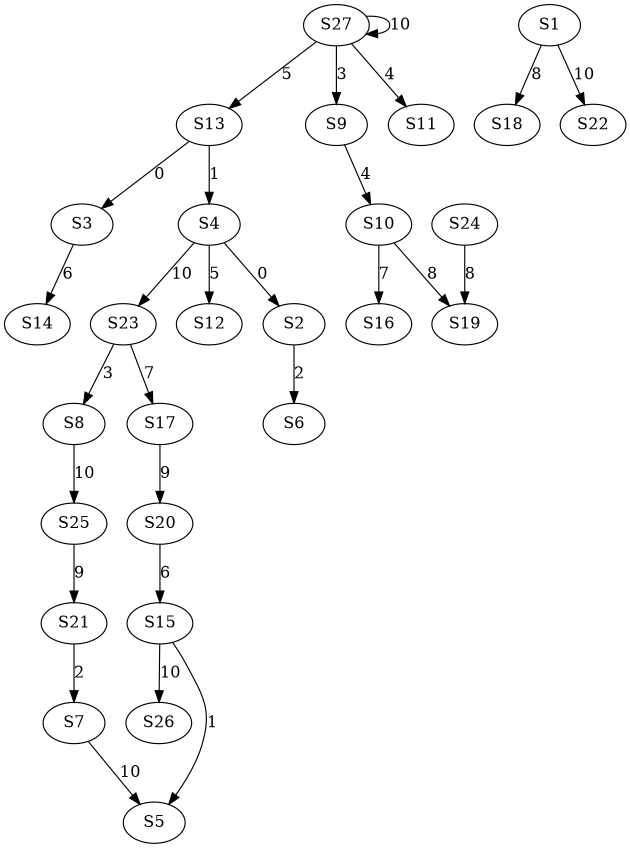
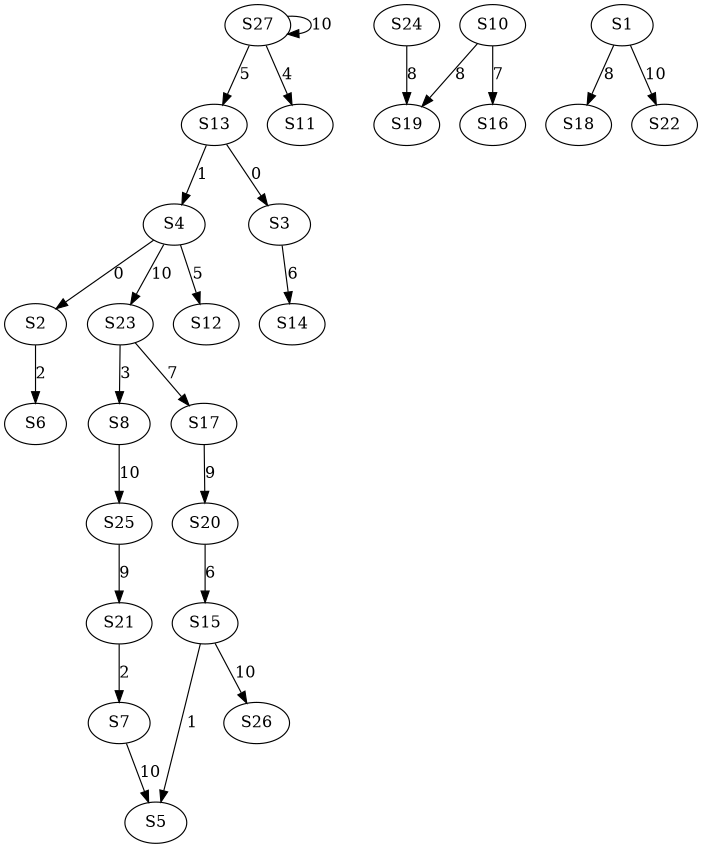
(336, 125) -> none
